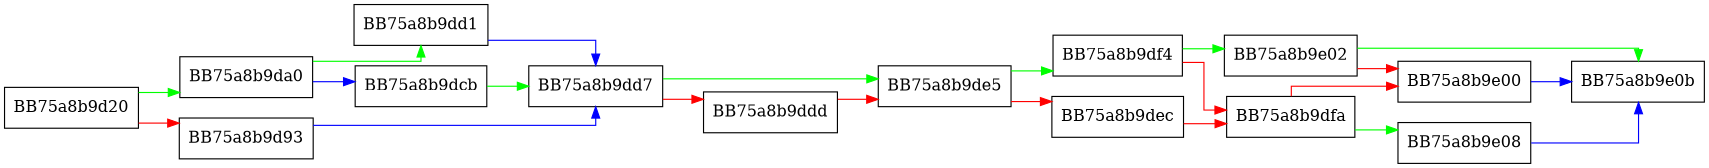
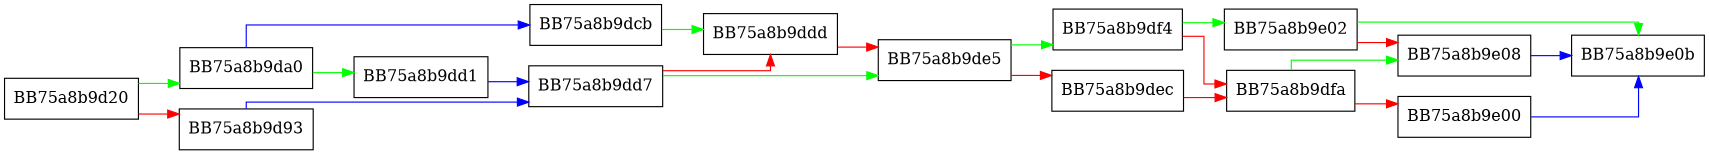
(1372, 69) -> (1372, 43)
(502, 86) -> (677, 30)
